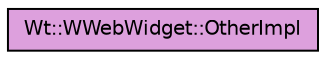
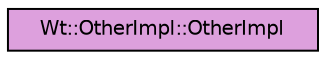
(163, 30) -> (163, 30)
